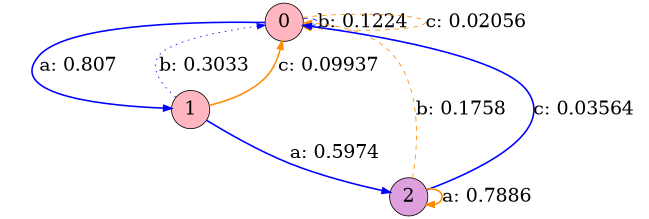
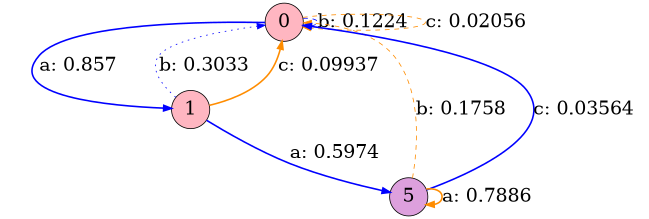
(90, 66) -> (90, 66)
(409, 197) -> (409, 197)
